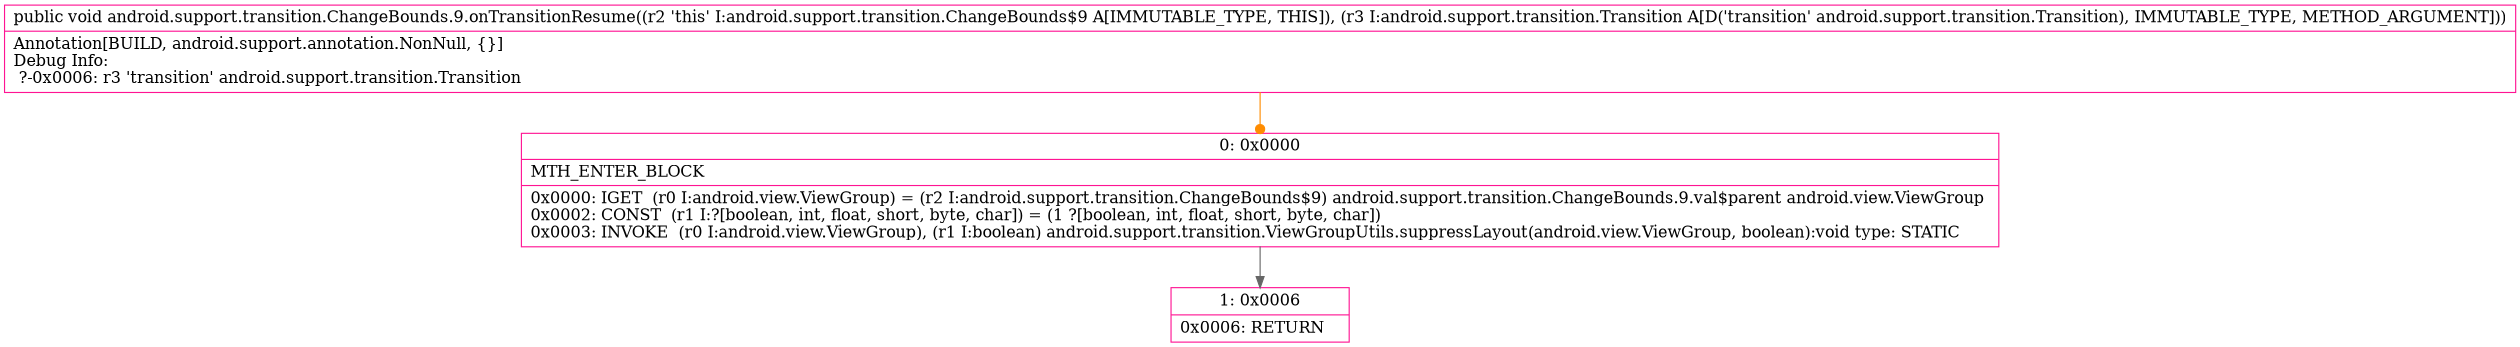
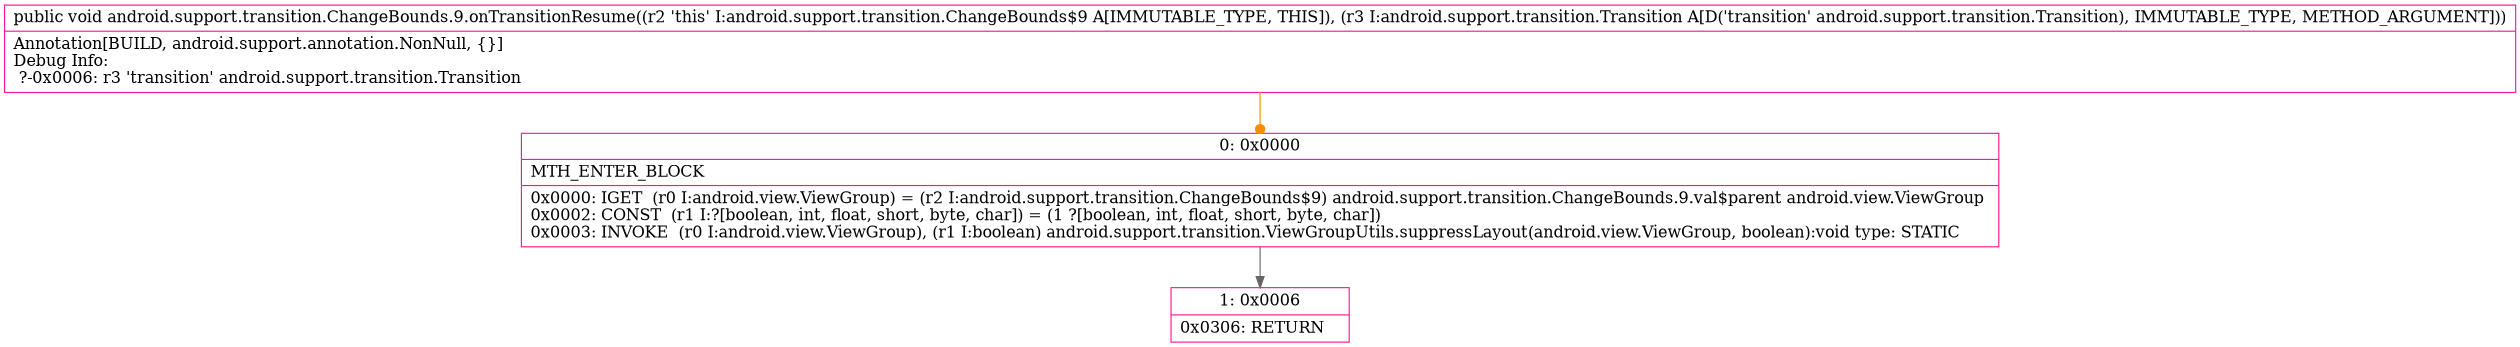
(1260, 328) -> (1260, 328)
